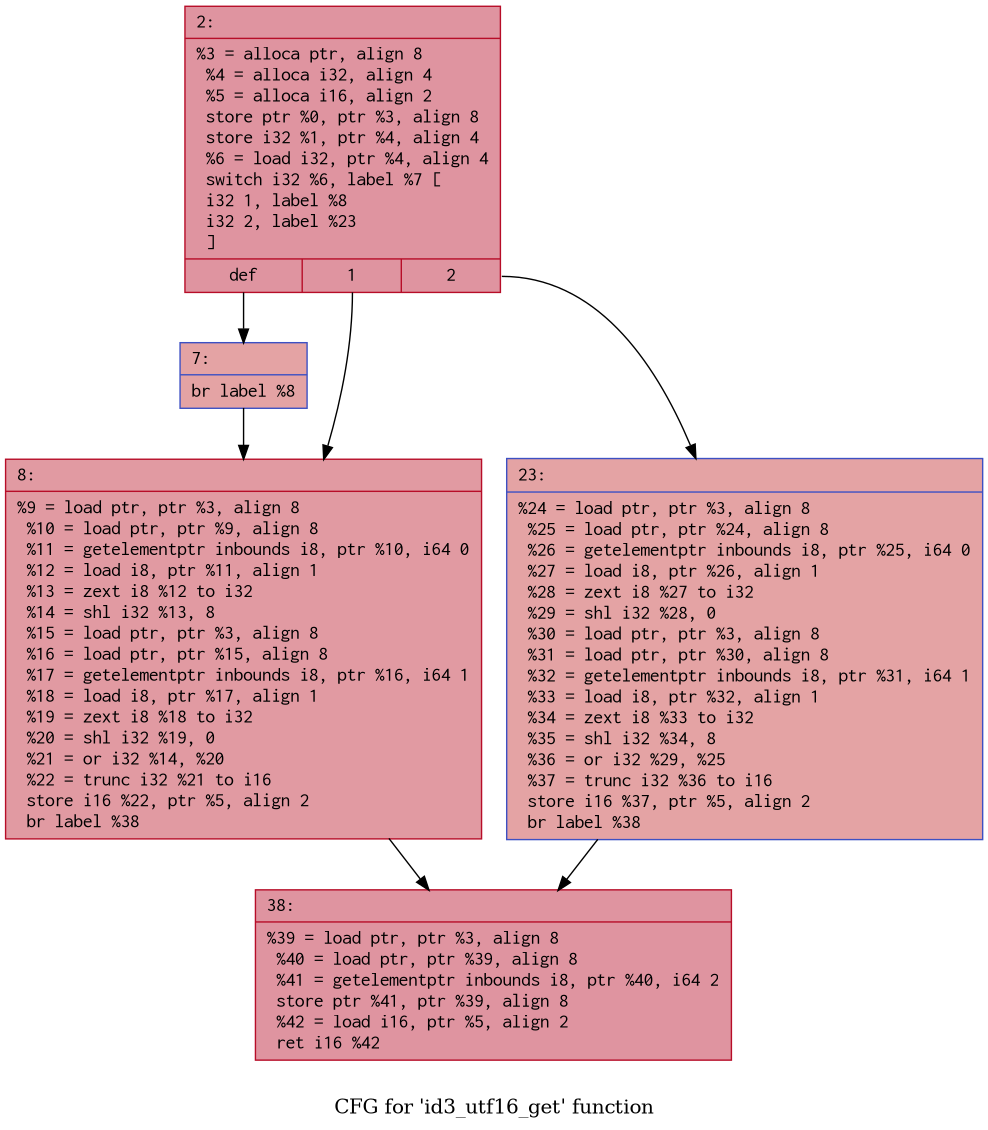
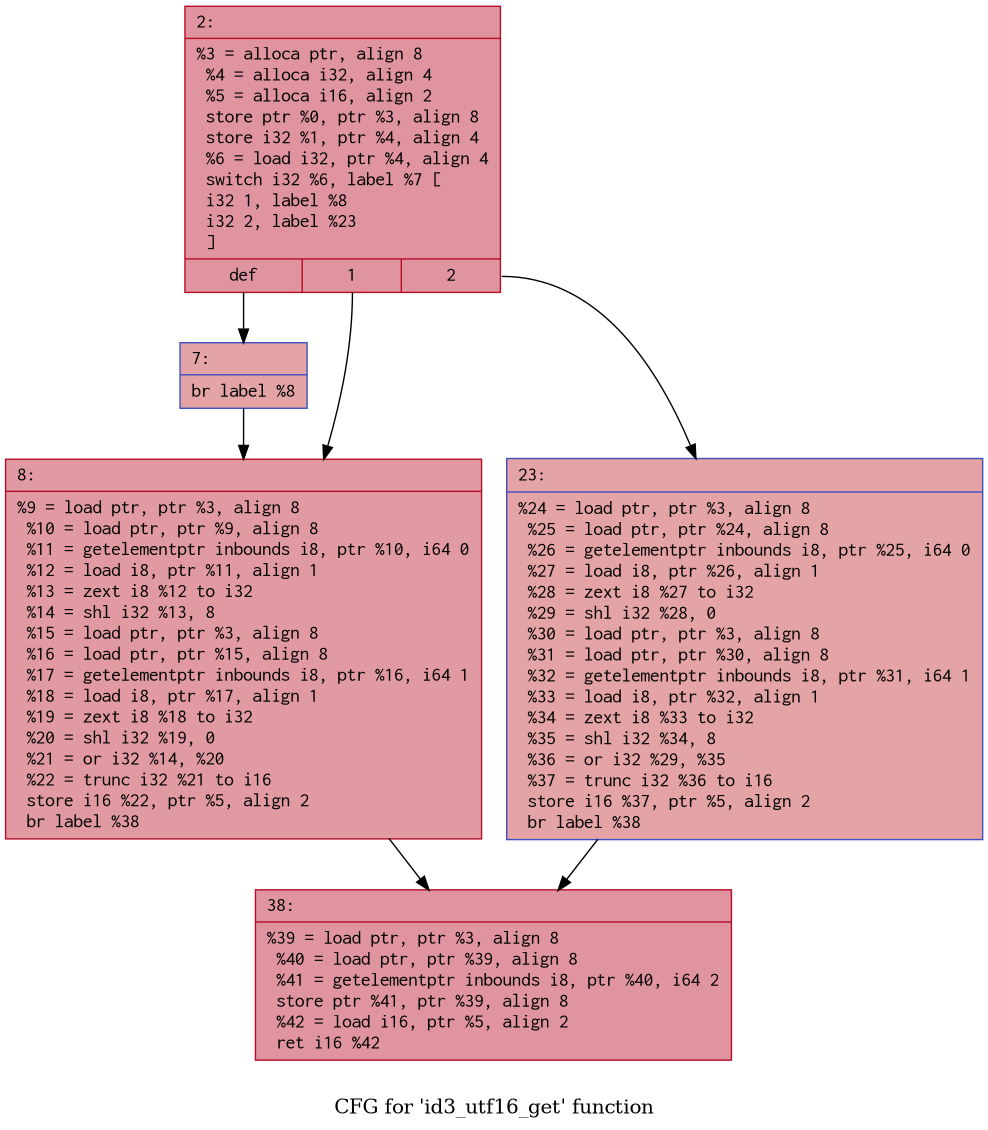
(622, 759) -> (622, 759)
